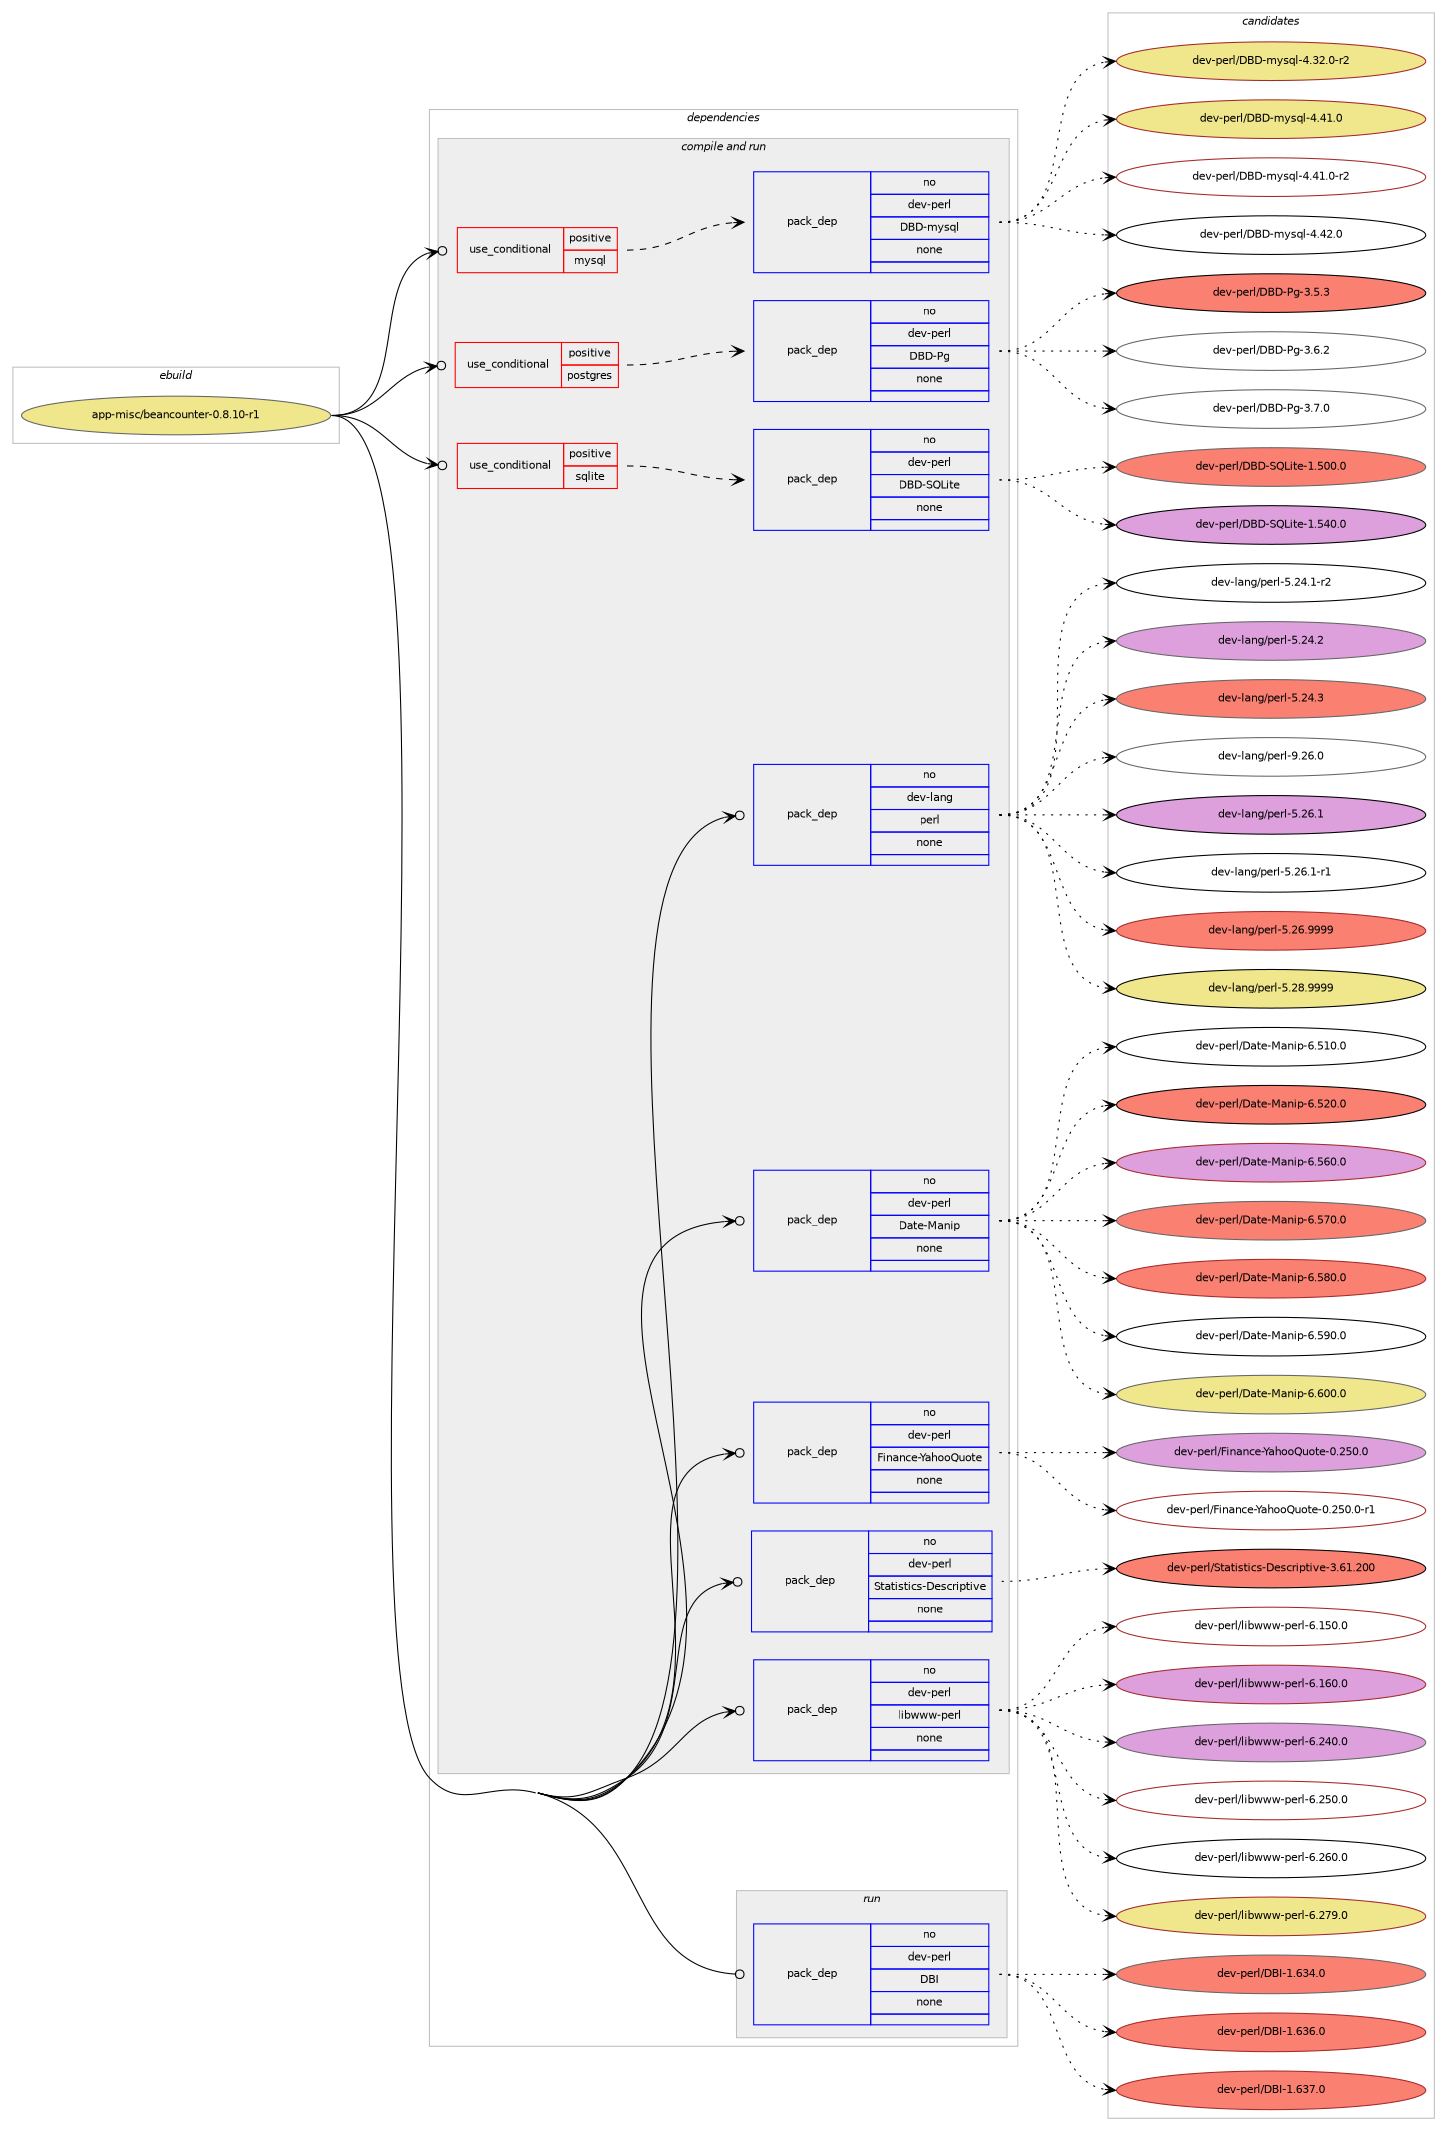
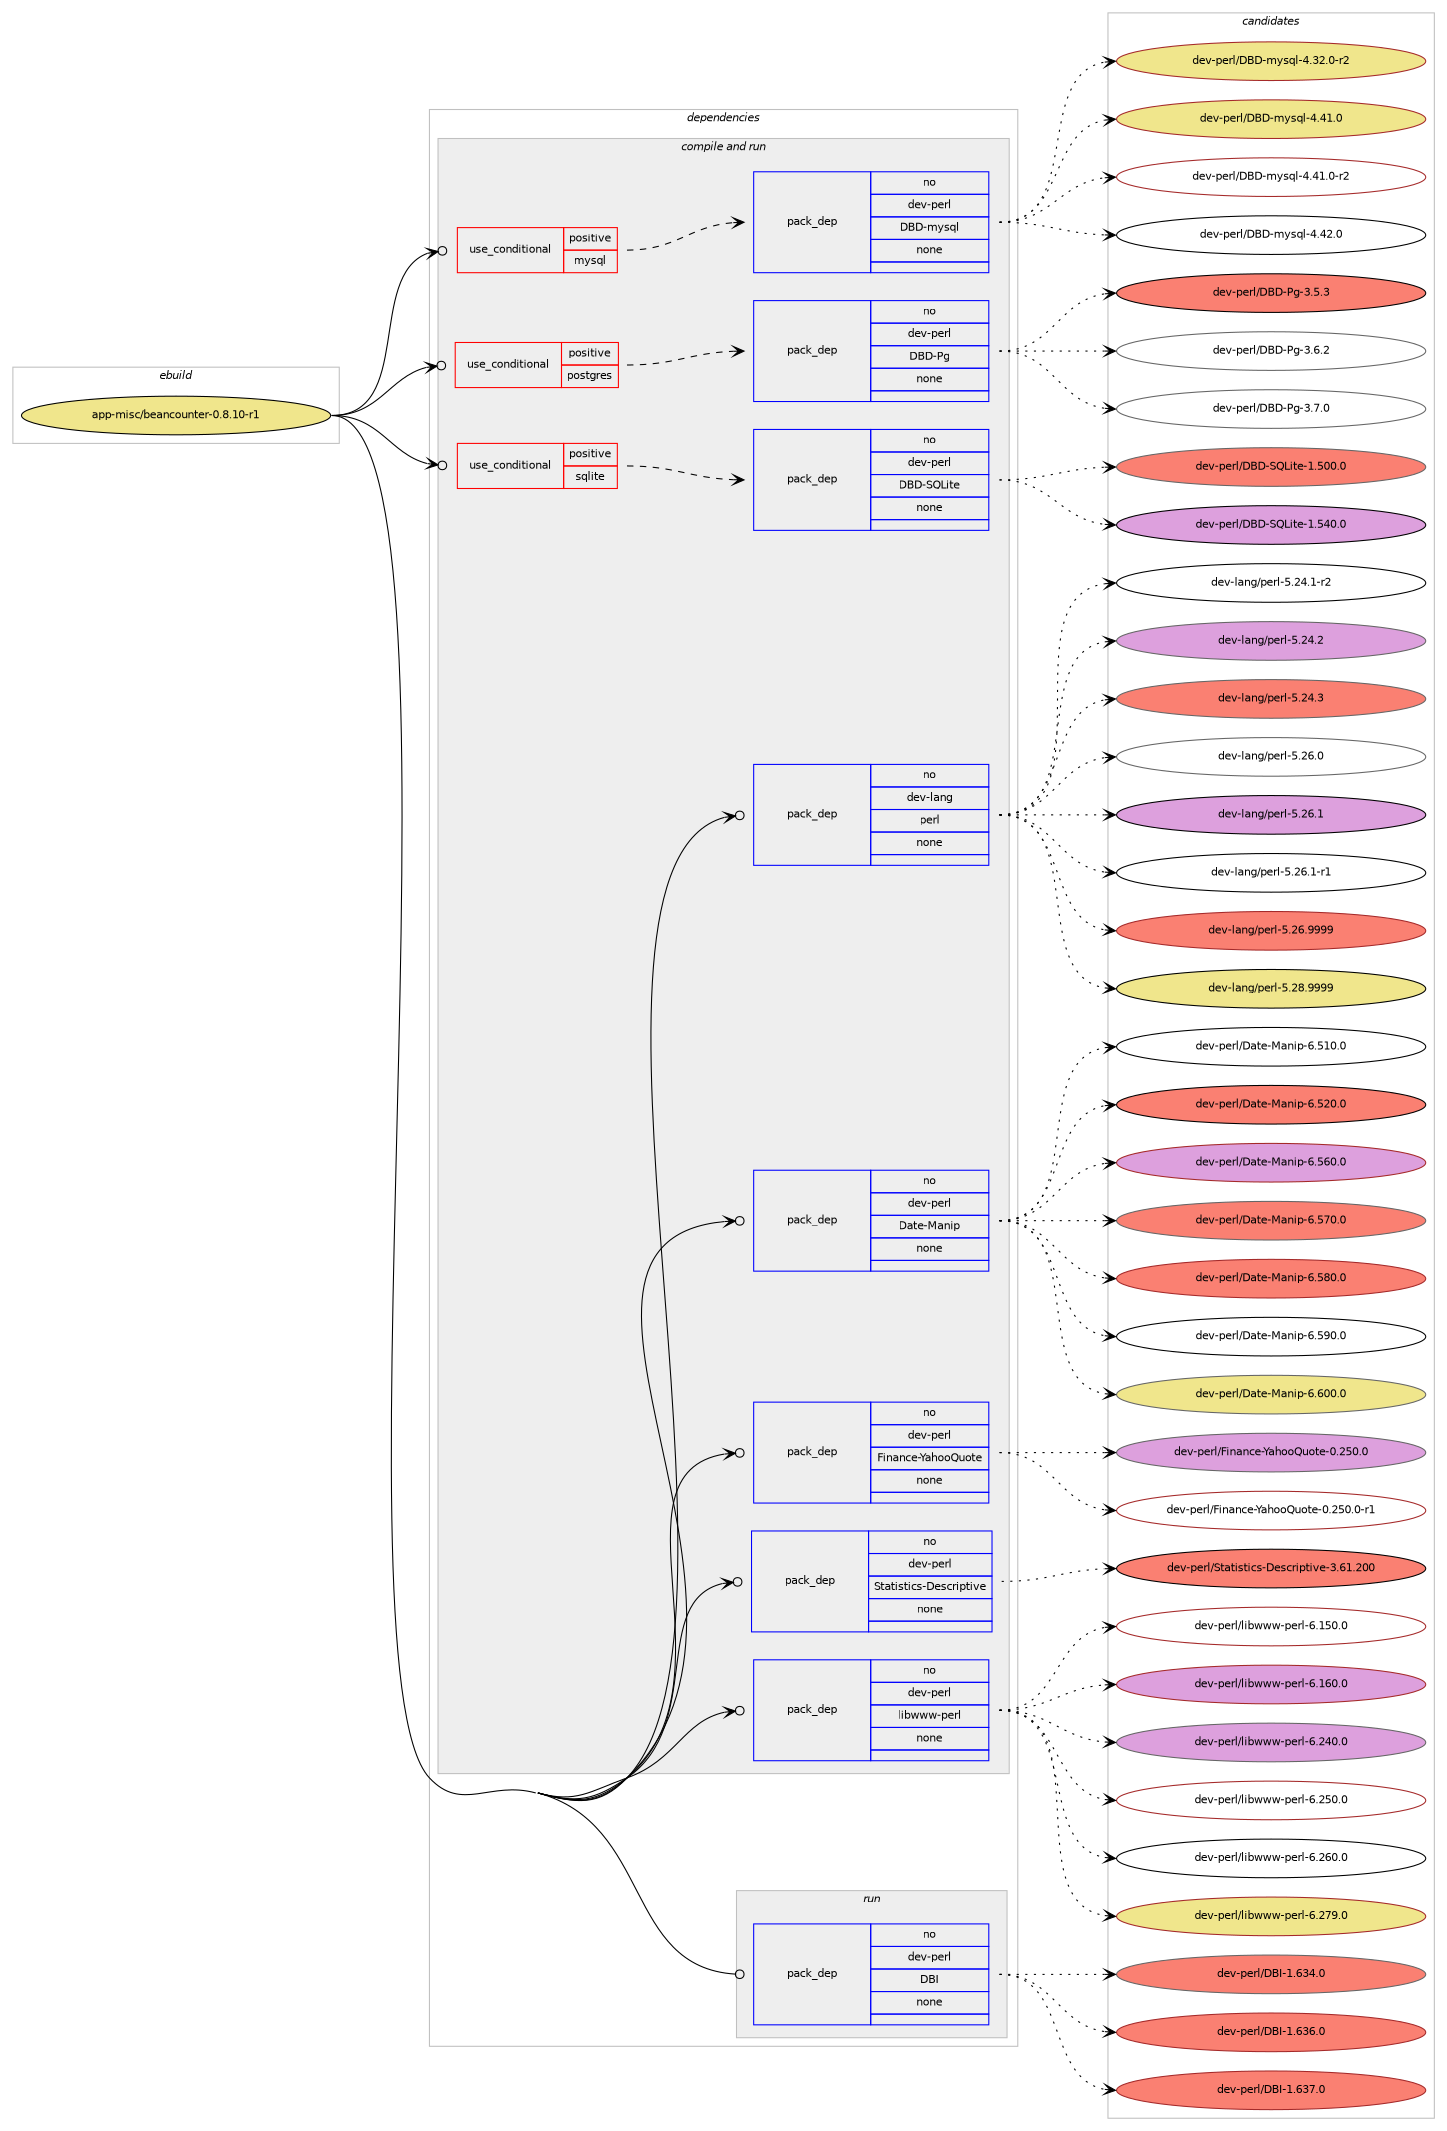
(176, 415) -> (176, 415)
(1271, 757) -> (1271, 757)
